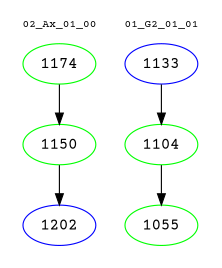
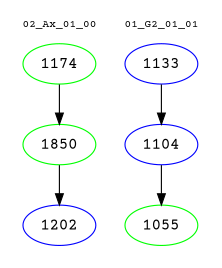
(59, 145) -> (59, 145)
(161, 145) -> (161, 145)
